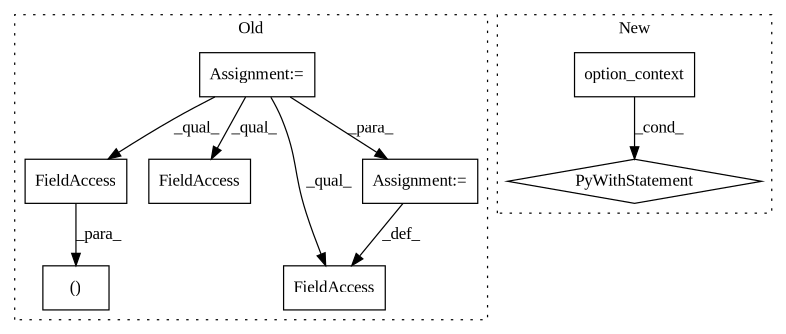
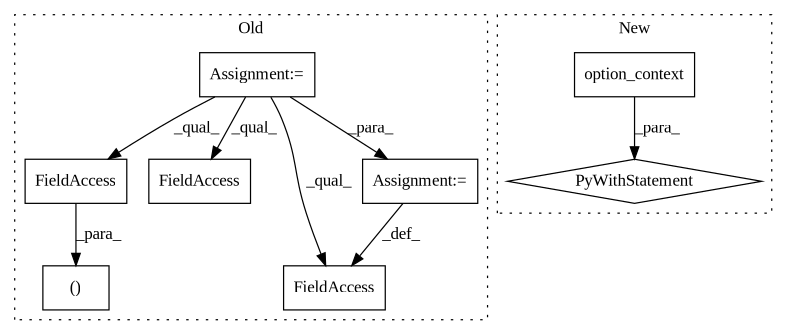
(659, 128) -> (657, 128)
